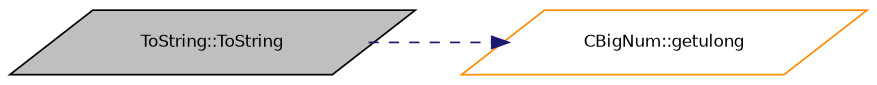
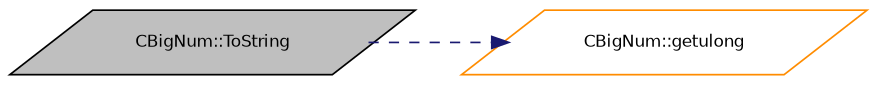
(213, 42) -> (213, 42)
